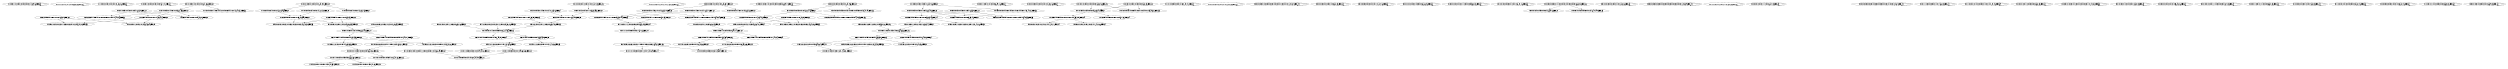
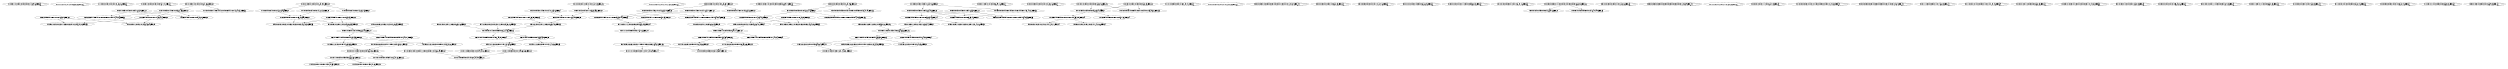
none -> (1818, 4)
